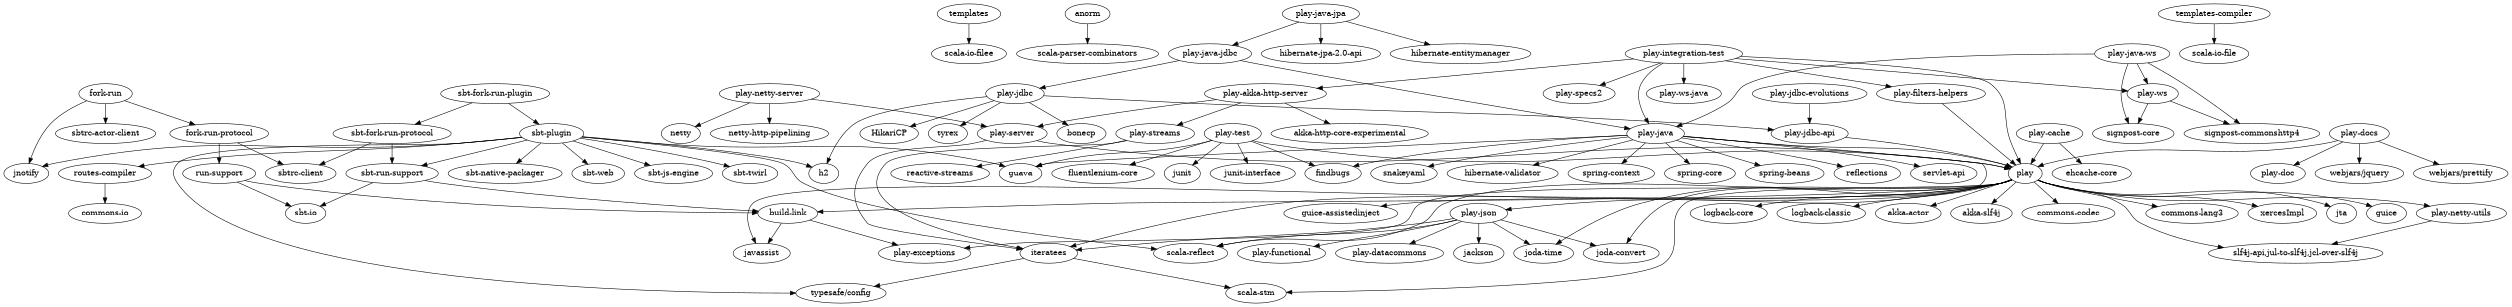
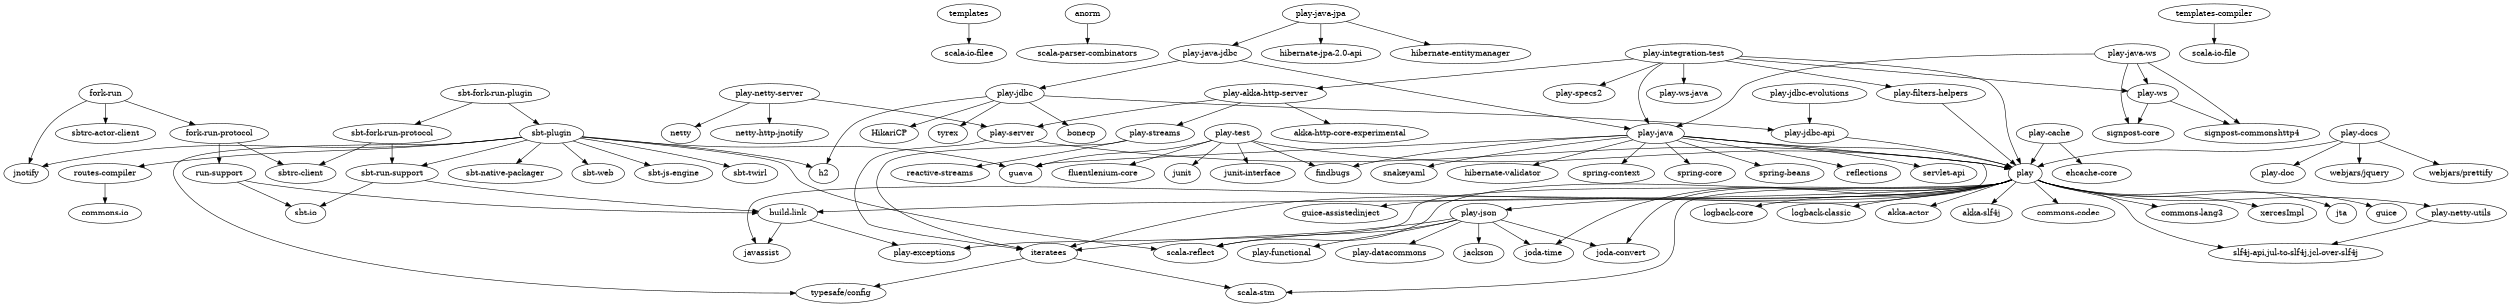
(769, 134) -> (769, 134)
